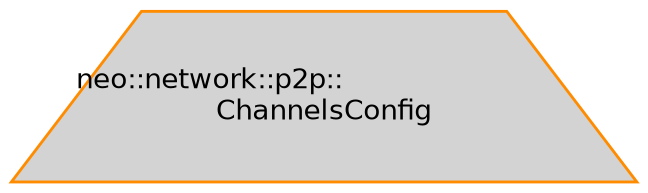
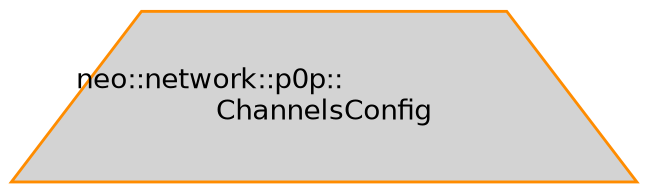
(324, 97) -> (324, 97)
